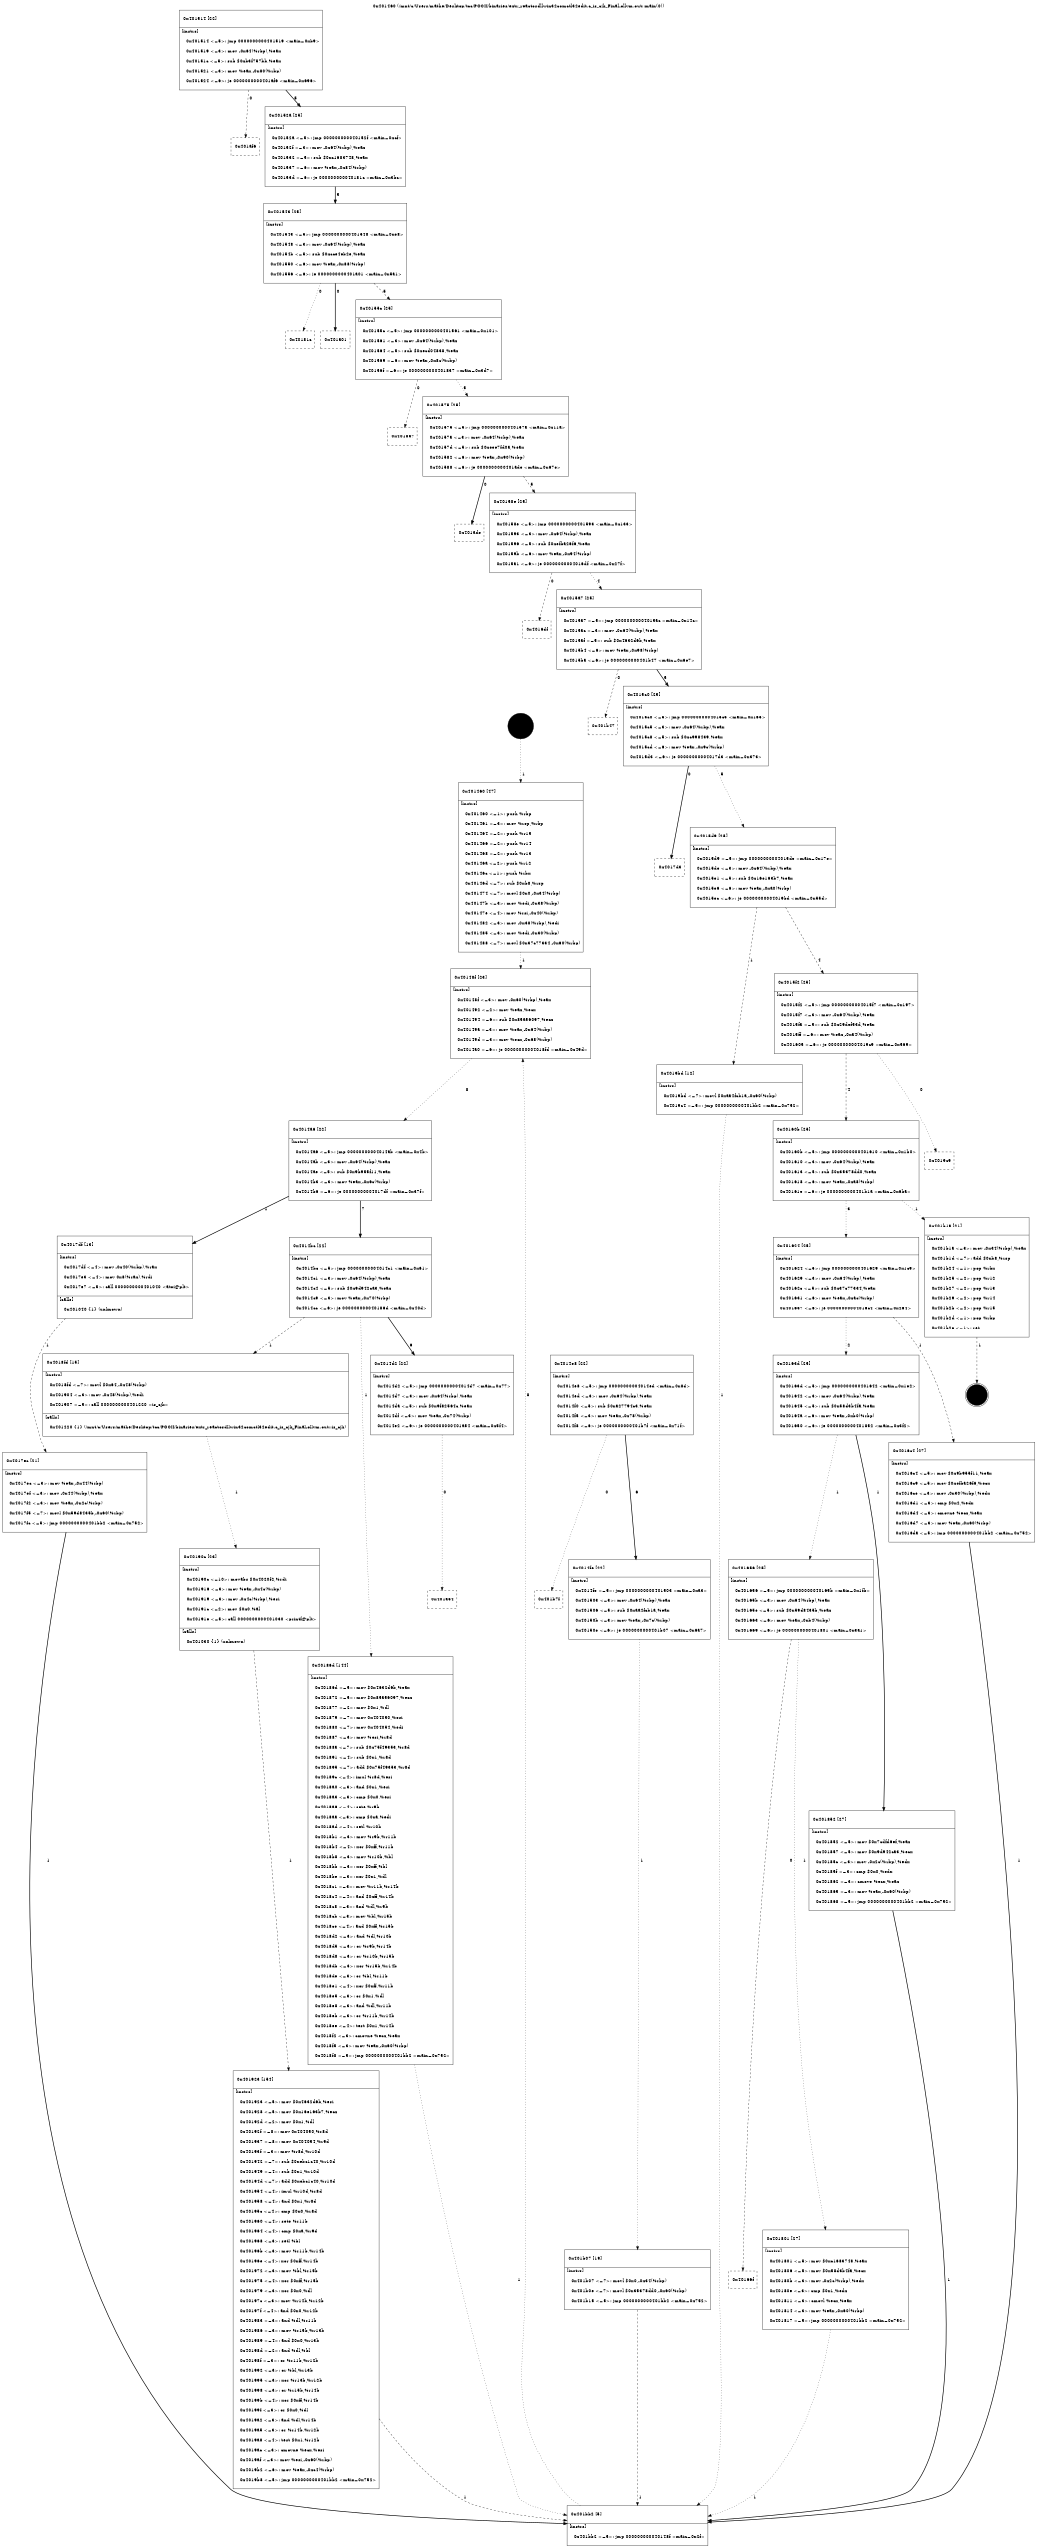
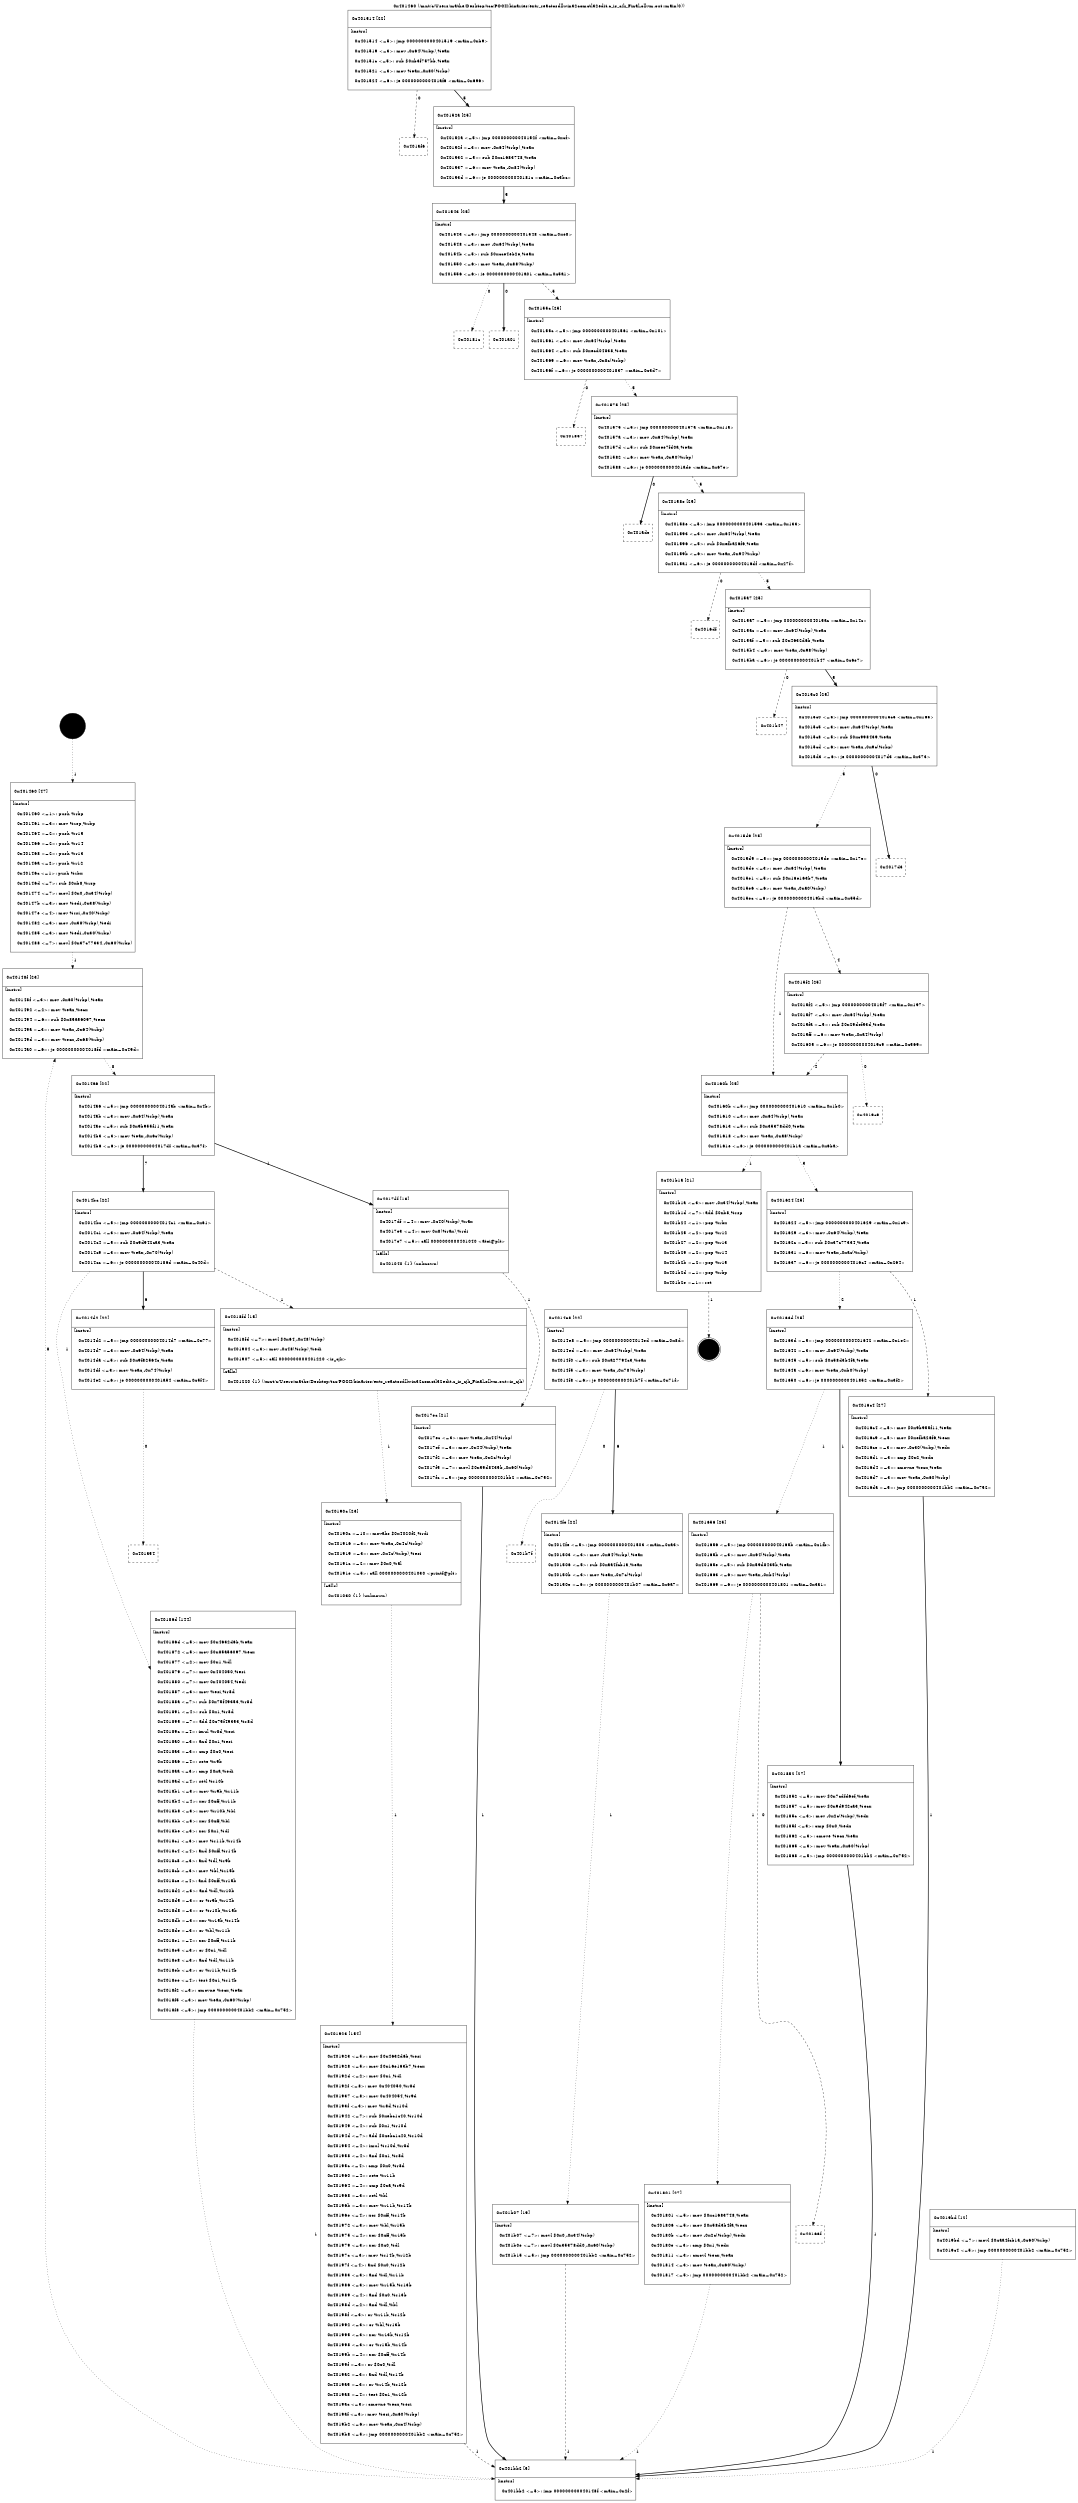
(598, 581) -> (767, 581)
(745, 984) -> (775, 989)
(271, 1859) -> (392, 1814)
